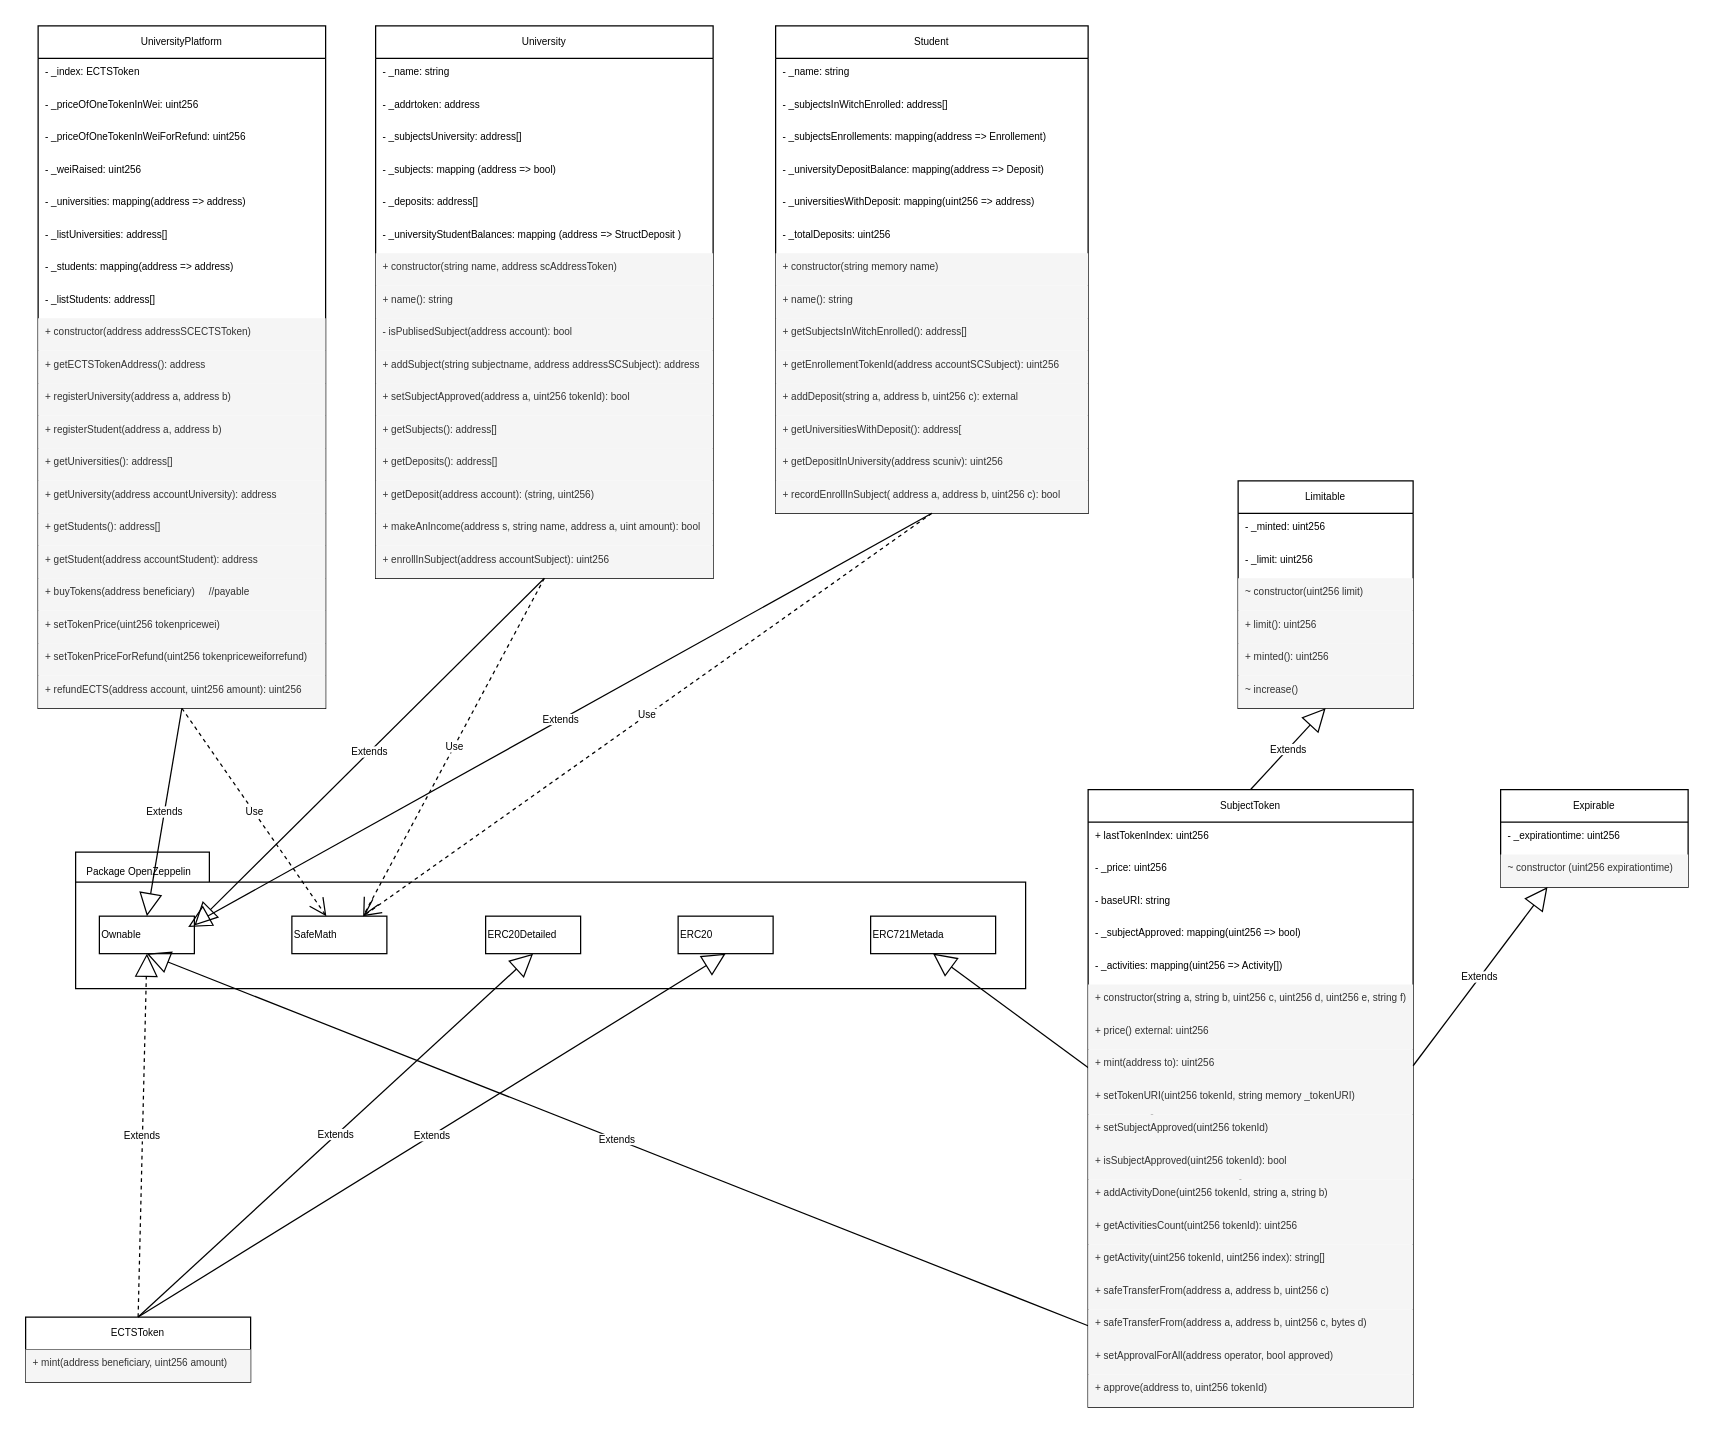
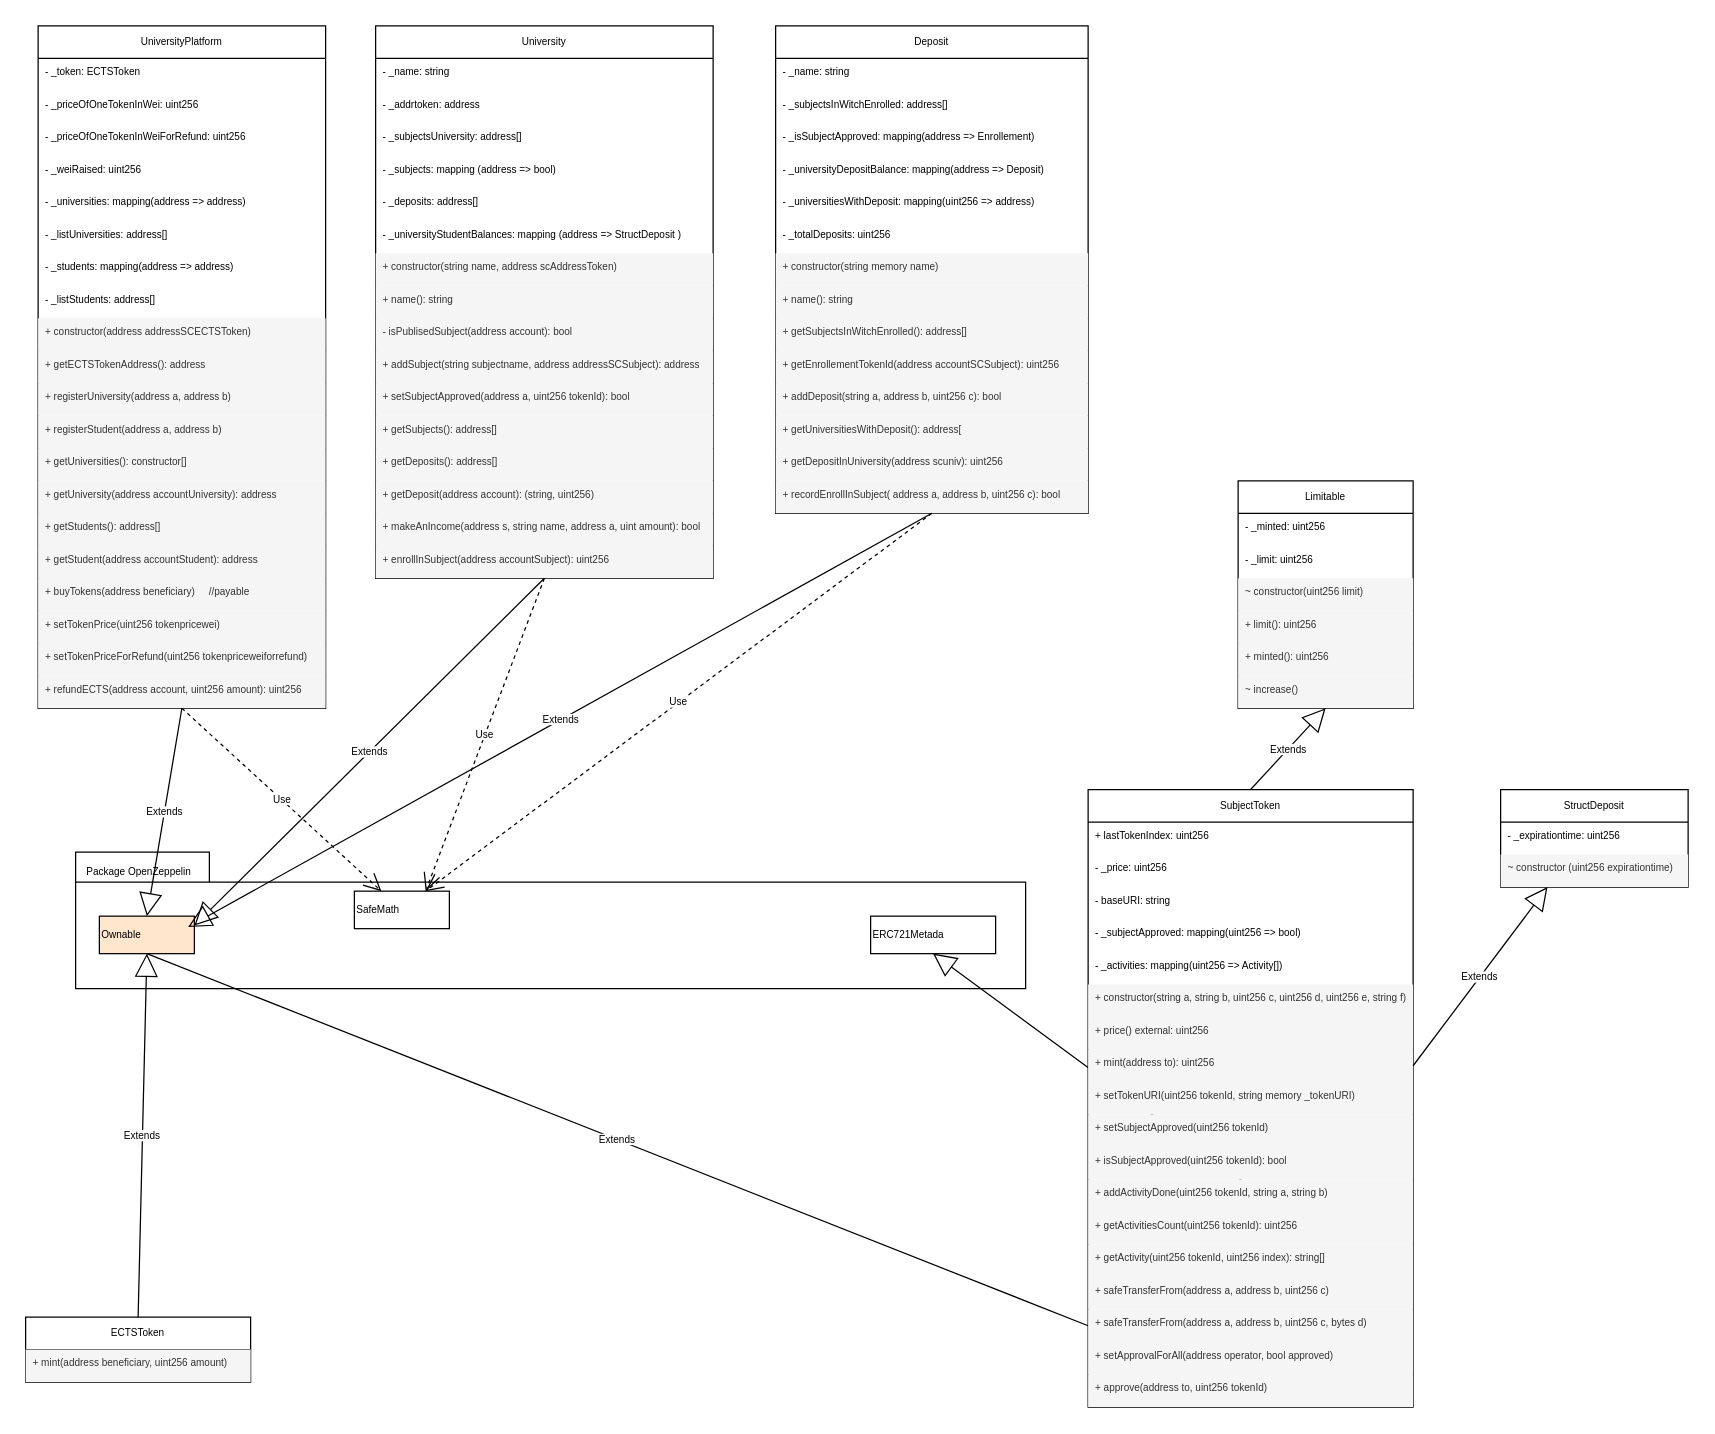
(931, 42) -> (931, 42)
(93, 72) -> (94, 72)
(926, 137) -> (919, 137)
(916, 397) -> (904, 397)
(121, 462) -> (132, 462)
(1594, 805) -> (1594, 805)
(147, 935) -> (147, 935)
(339, 935) -> (402, 910)
(533, 935) -> none
(726, 935) -> none
(169, 962) -> (158, 958)
(331, 1139) -> none
(425, 1140) -> none
(140, 1228) -> (140, 1228)
